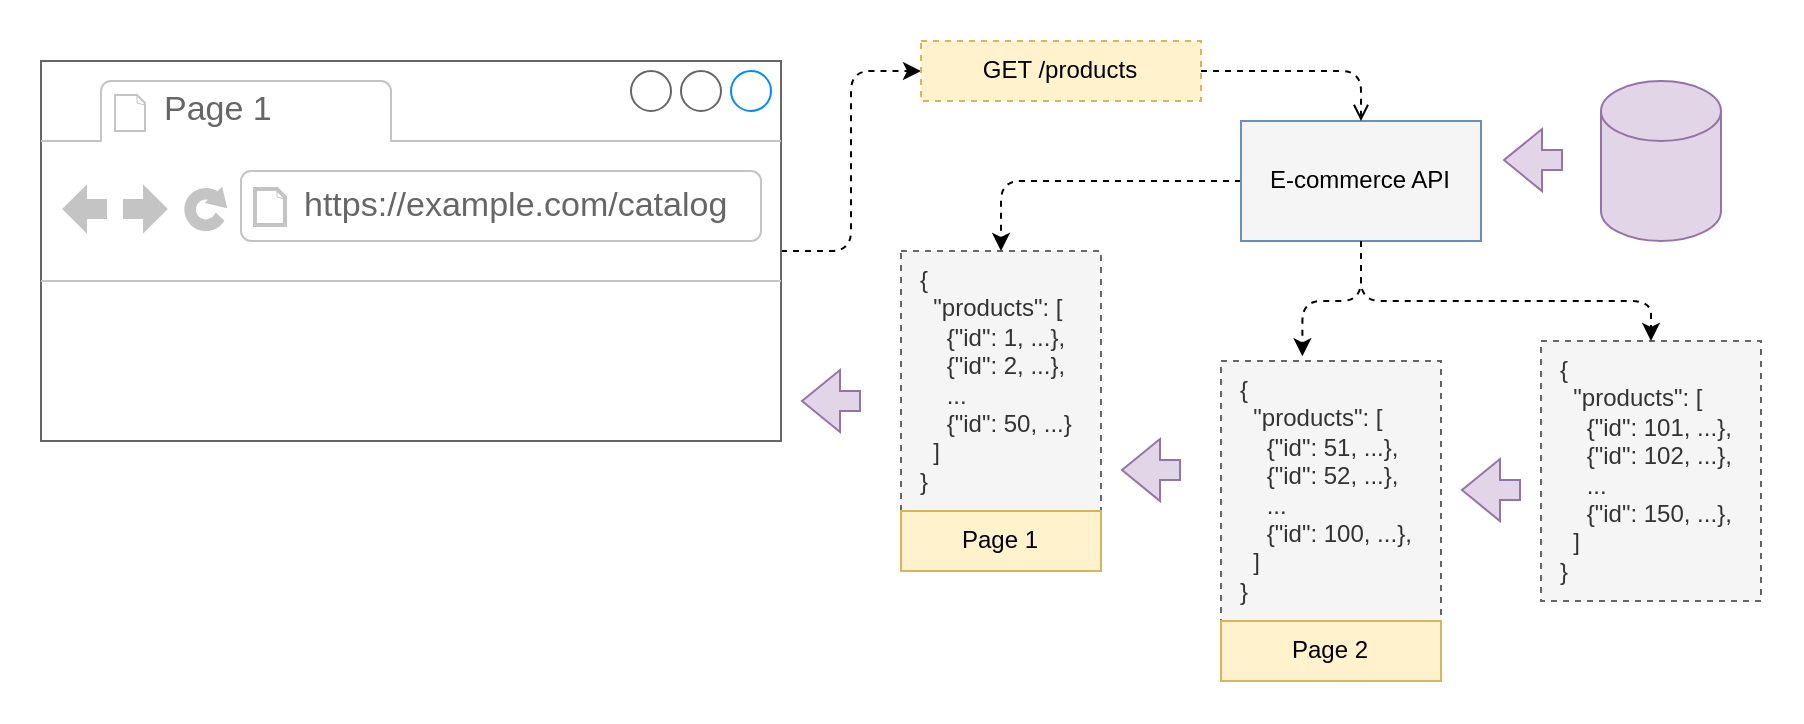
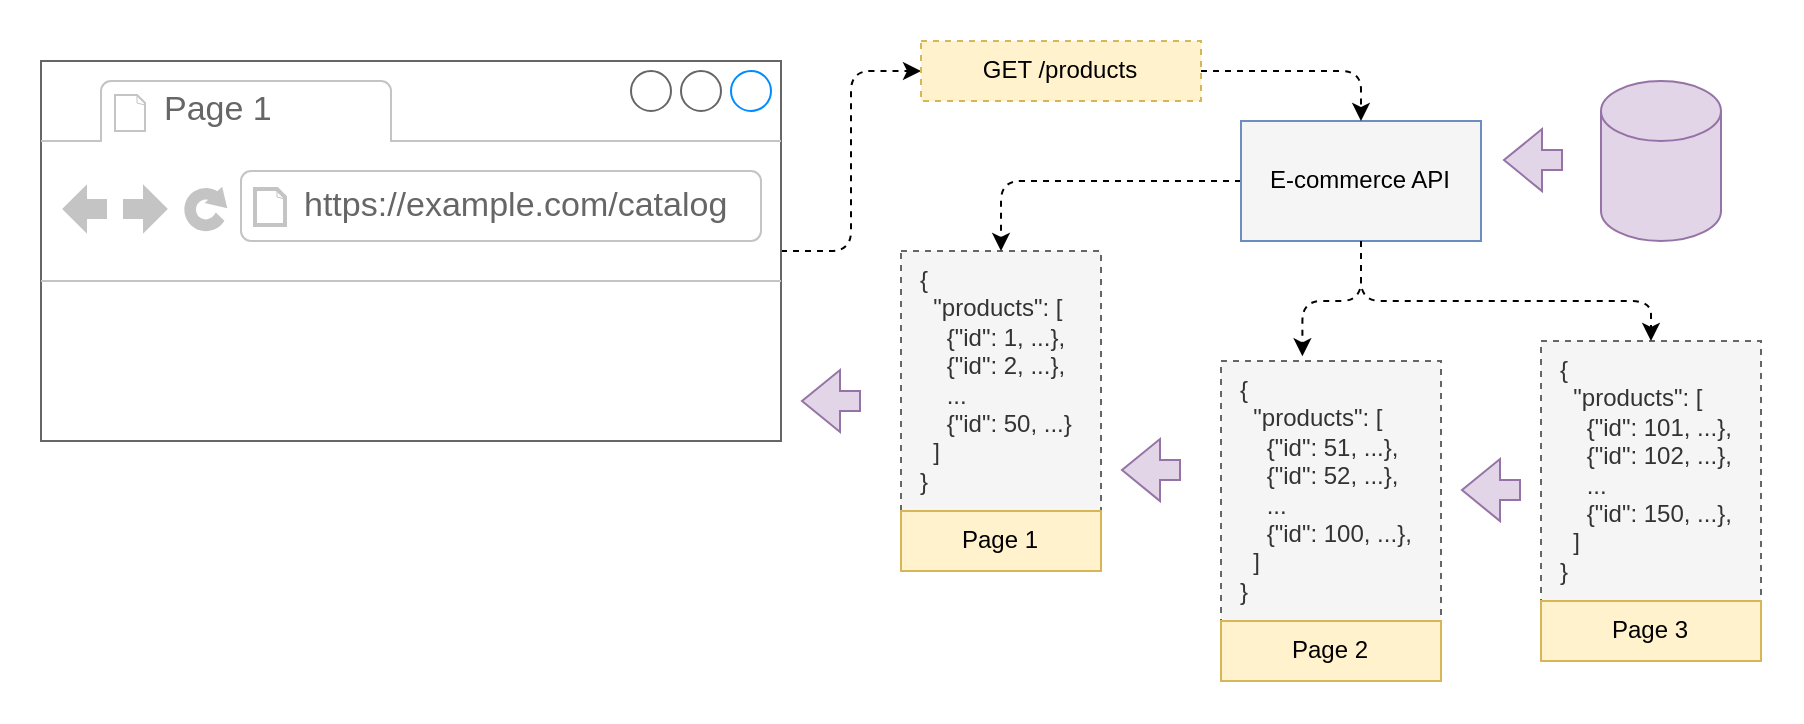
(1361, 109) -> (1361, 106)
none -> (1651, 631)
